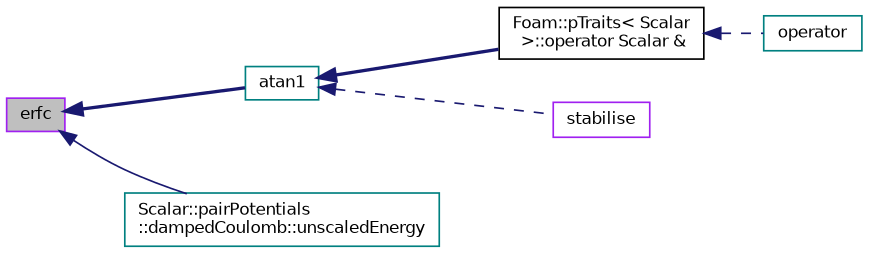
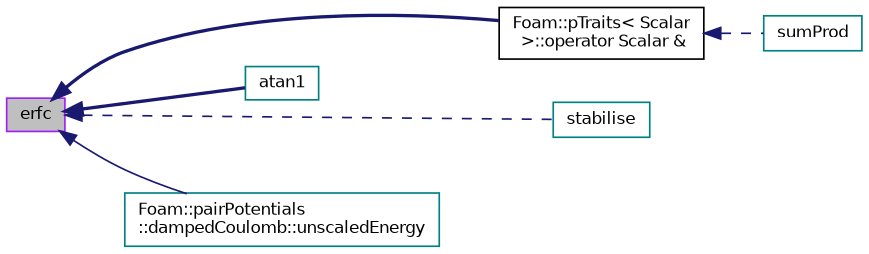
(813, 33) -> (813, 33)
(417, 62) -> (275, 20)
(444, 102) -> (318, 117)
(601, 120) -> (601, 120)
(282, 220) -> (282, 220)
